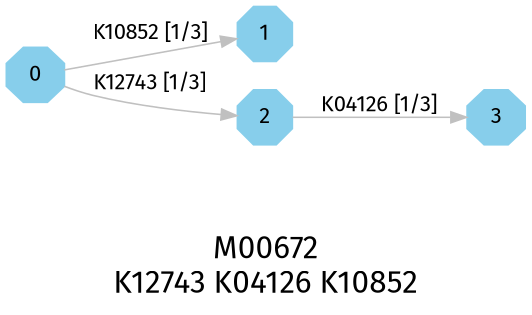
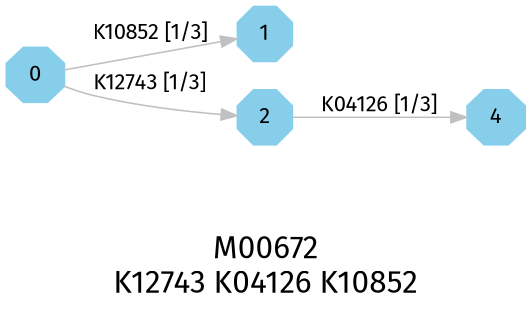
(496, 117) -> (496, 117)
